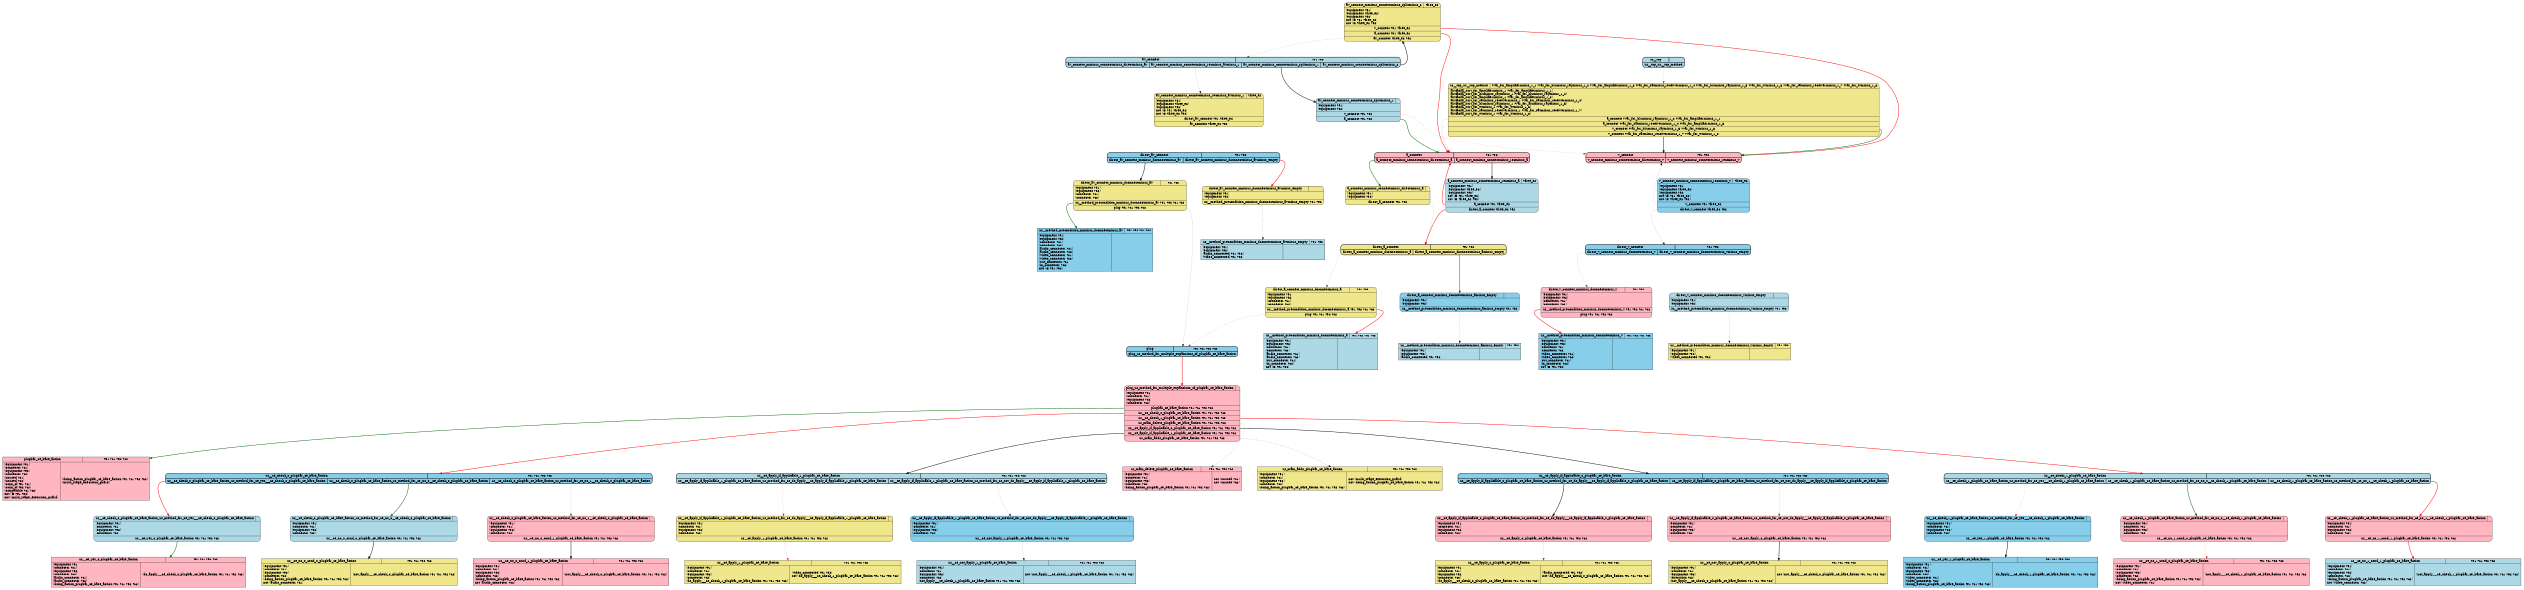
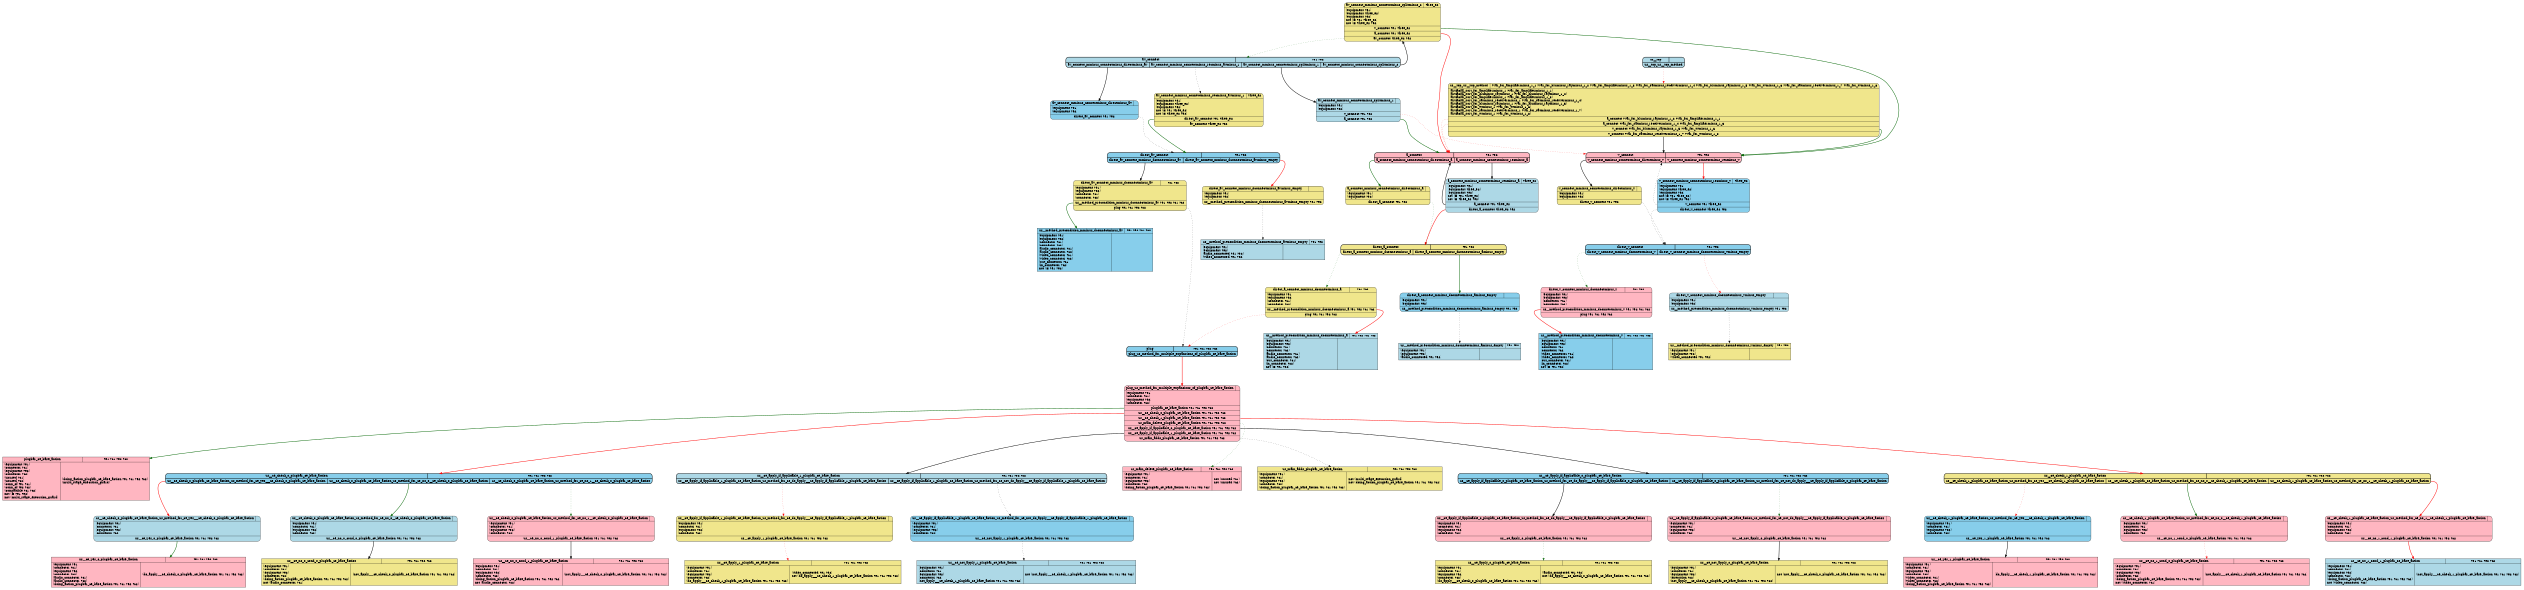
(1768, 53) -> (1768, 53)
none -> (1094, 110)
none -> (1162, 136)
none -> (1704, 170)
(1444, 185) -> (1444, 185)
none -> (1599, 196)
none -> (1709, 274)
(2187, 479) -> (2187, 479)
(2001, 572) -> (2001, 572)
